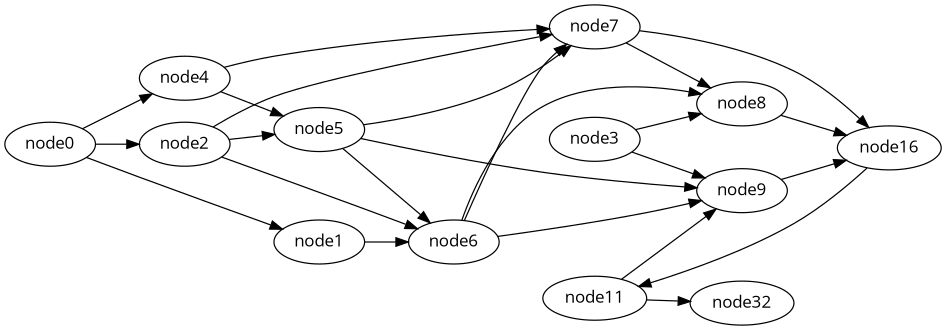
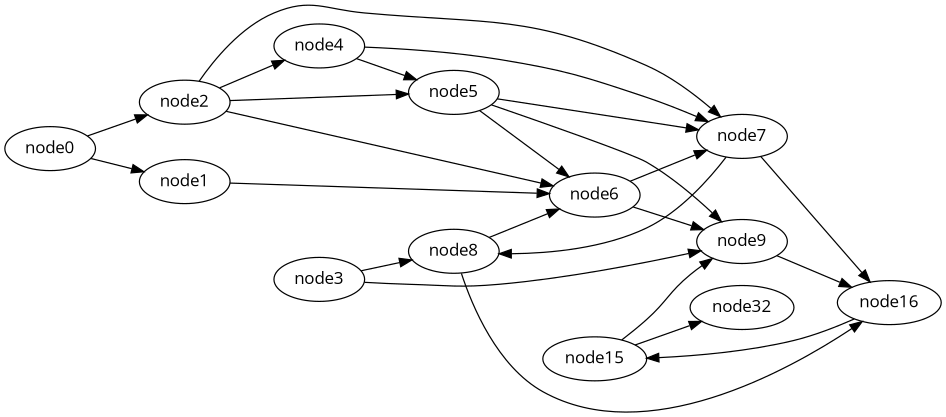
(546, 105) -> (519, 226)
(112, 114) -> (246, 77)
(595, 298) -> (595, 359)
